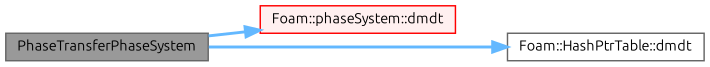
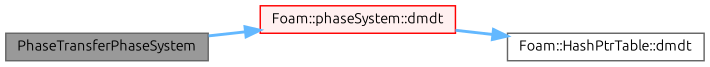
(351, 47) -> (474, 32)
